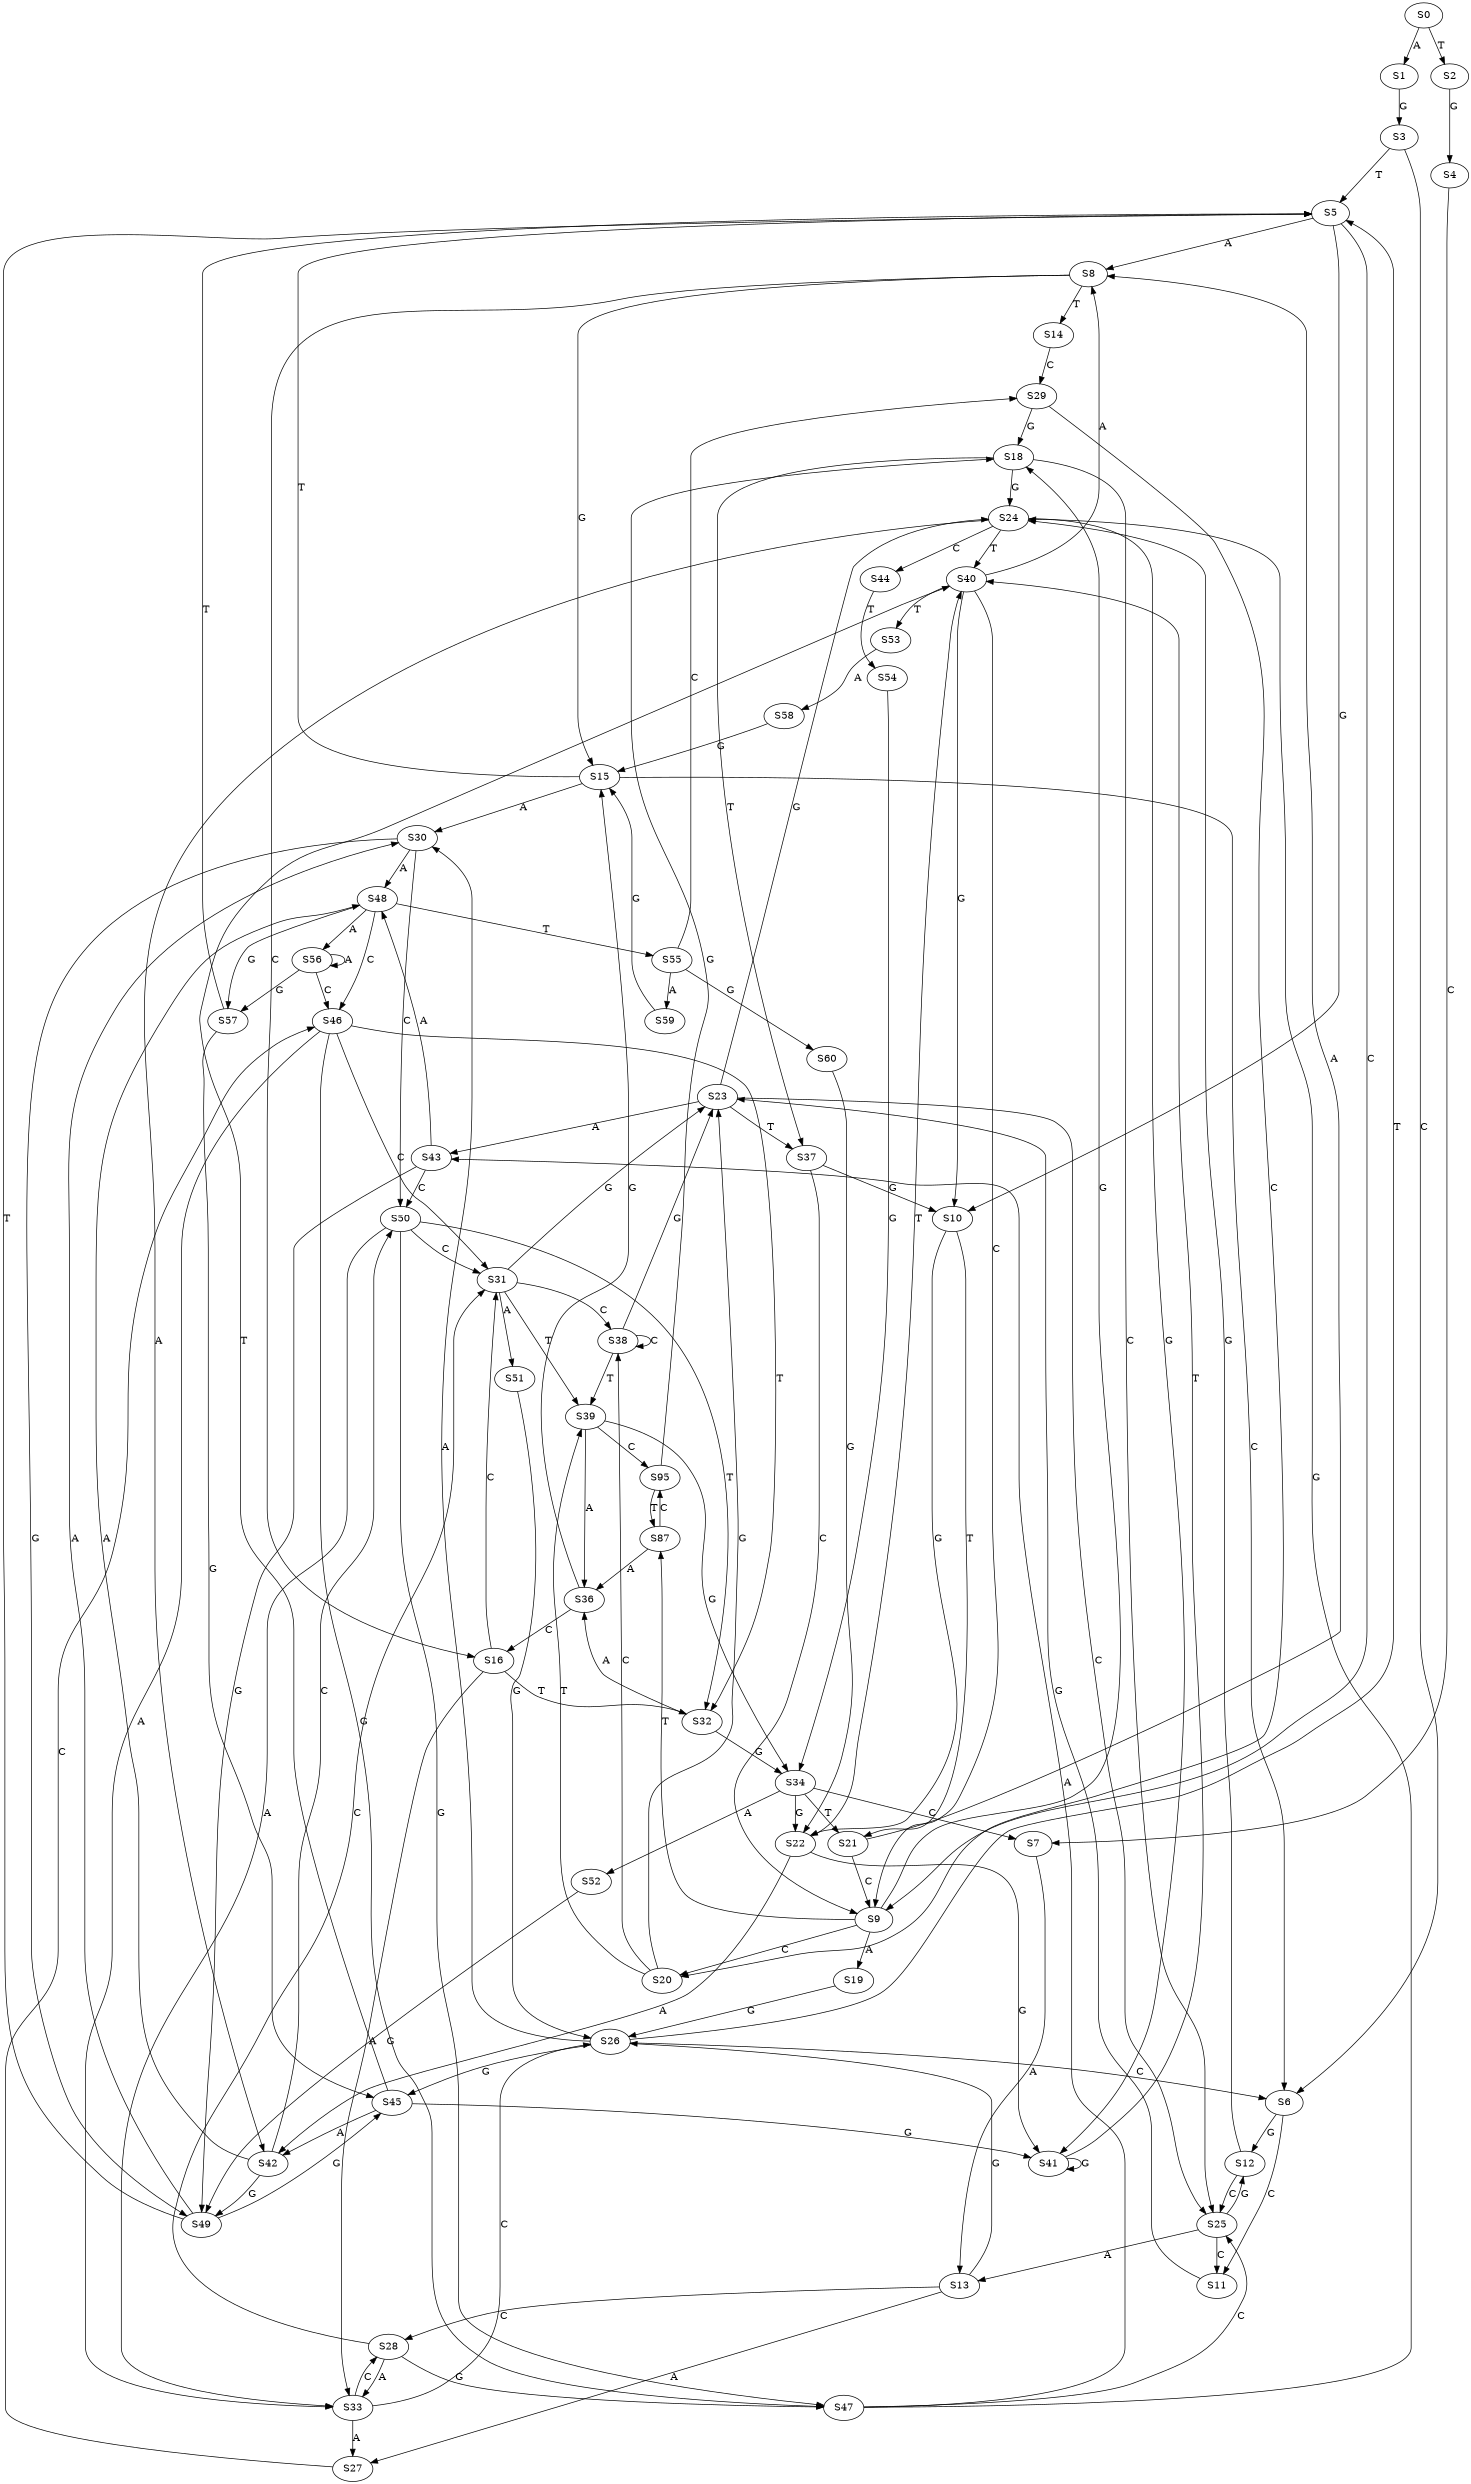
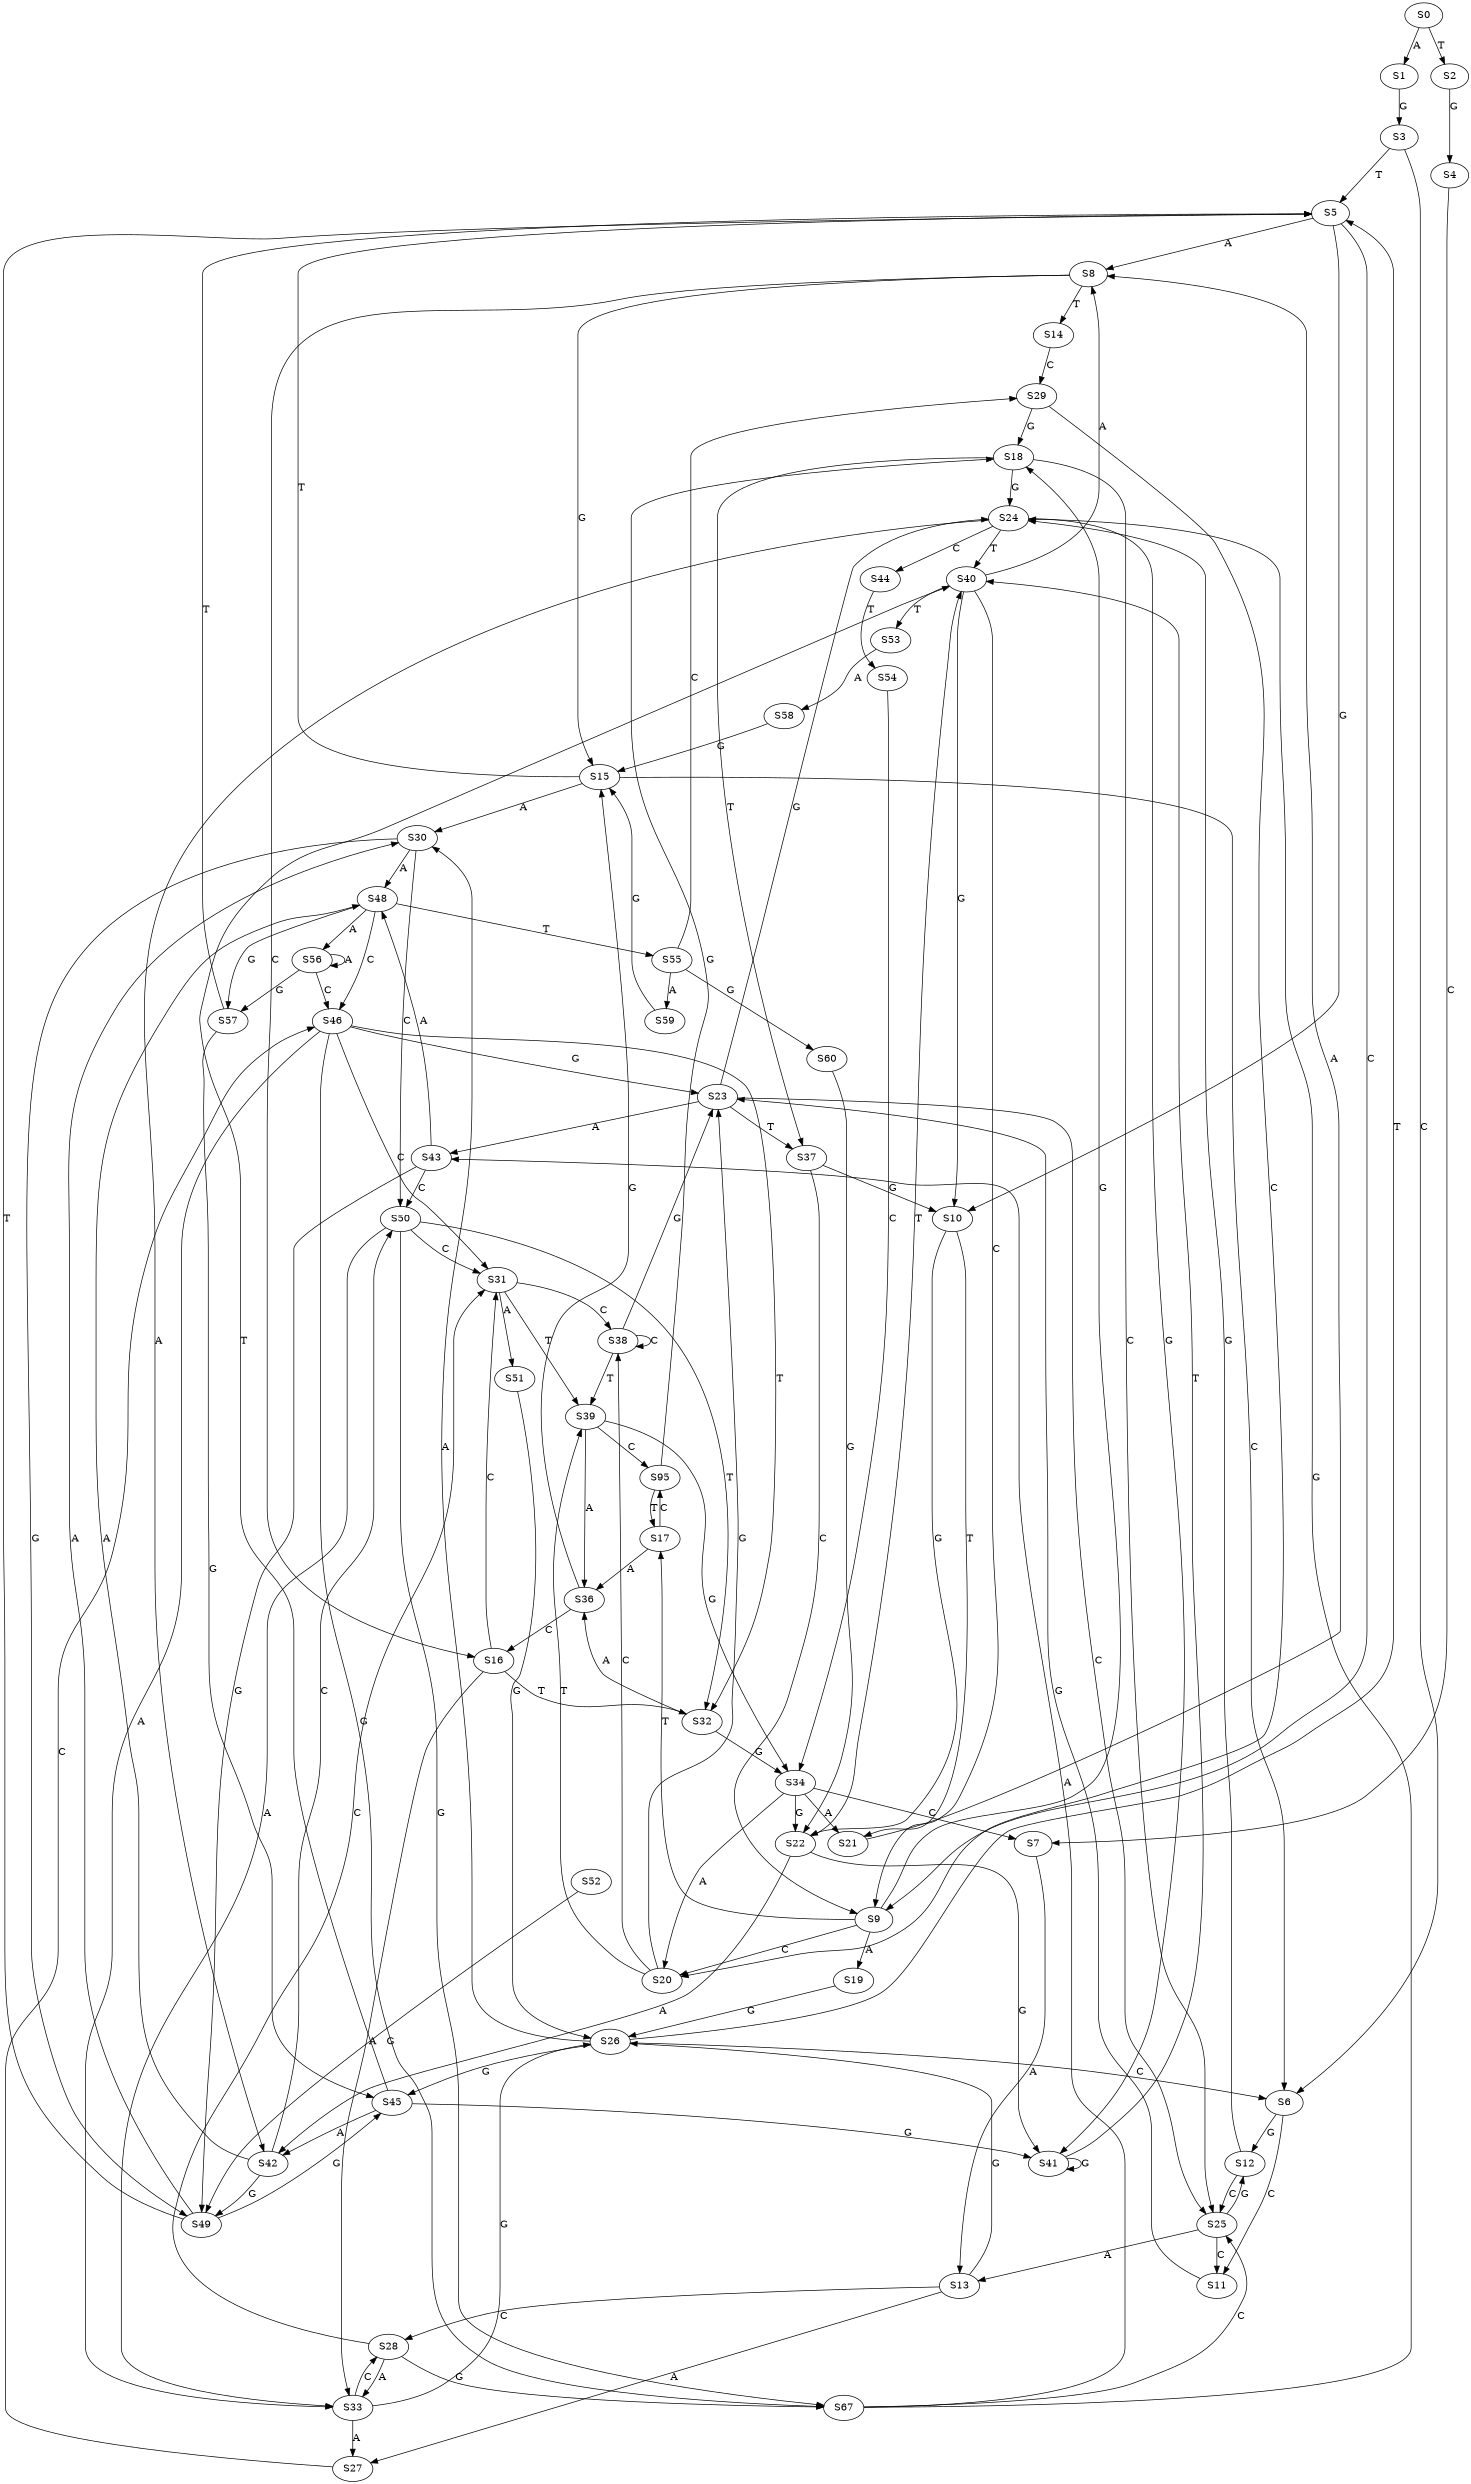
(600, 1187) -> (520, 1062)
(893, 1219) -> (893, 1219)
(660, 1539) -> (660, 1539)
(828, 1813) -> (828, 1813)
(696, 1831) -> (704, 1864)
(860, 1879) -> none
(504, 2225) -> (504, 2225)
(844, 2408) -> (844, 2408)
